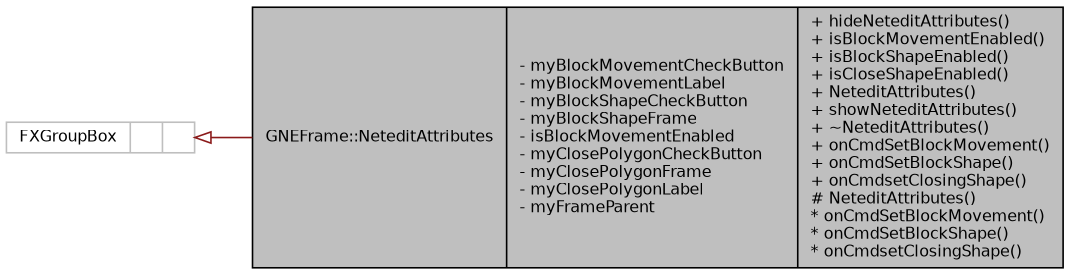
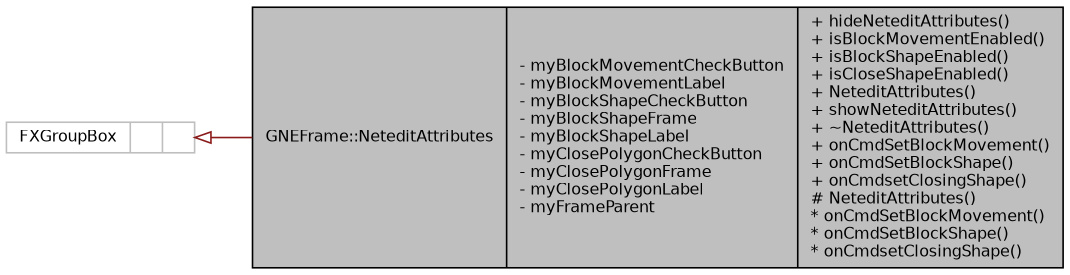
(627, 137) -> (605, 137)
